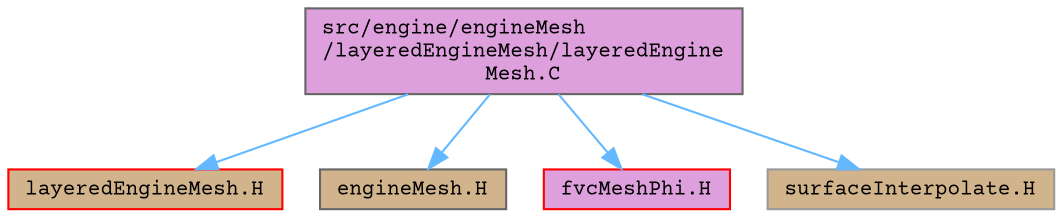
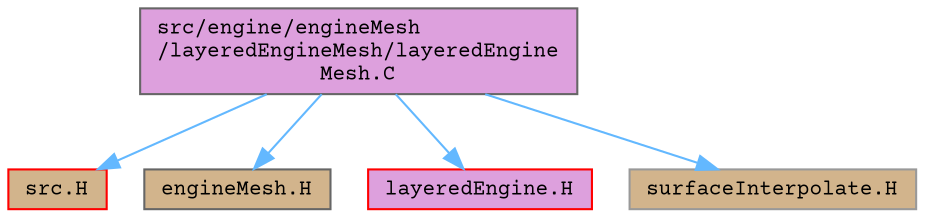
(145, 189) -> (58, 189)
(637, 189) -> (480, 189)
